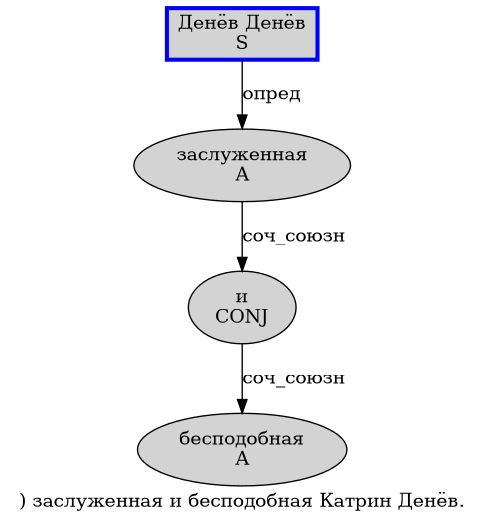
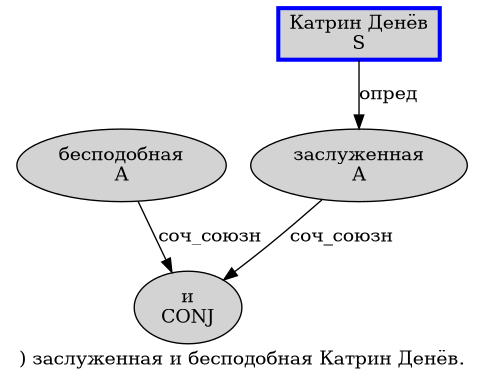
(242, 34) -> (359, 34)
(242, 372) -> (152, 231)
